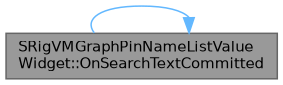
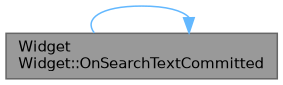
(142, 56) -> (142, 56)
